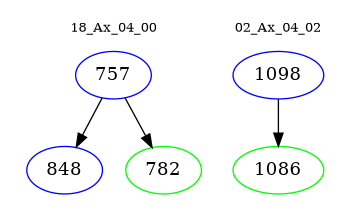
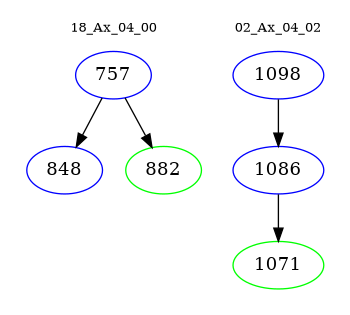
(164, 170) -> (164, 170)
(278, 170) -> (278, 170)
none -> (278, 265)
